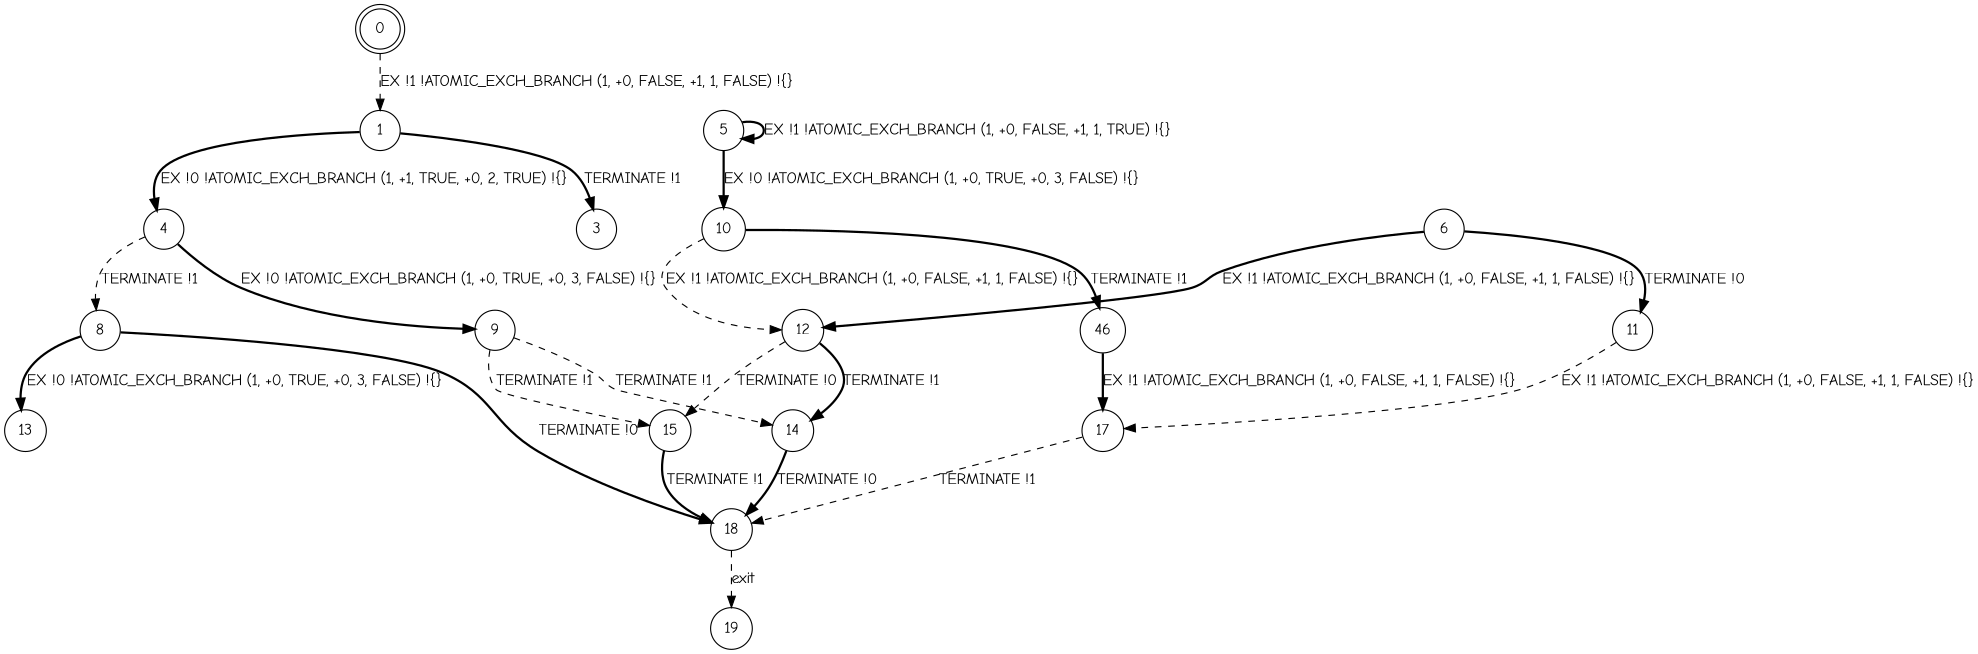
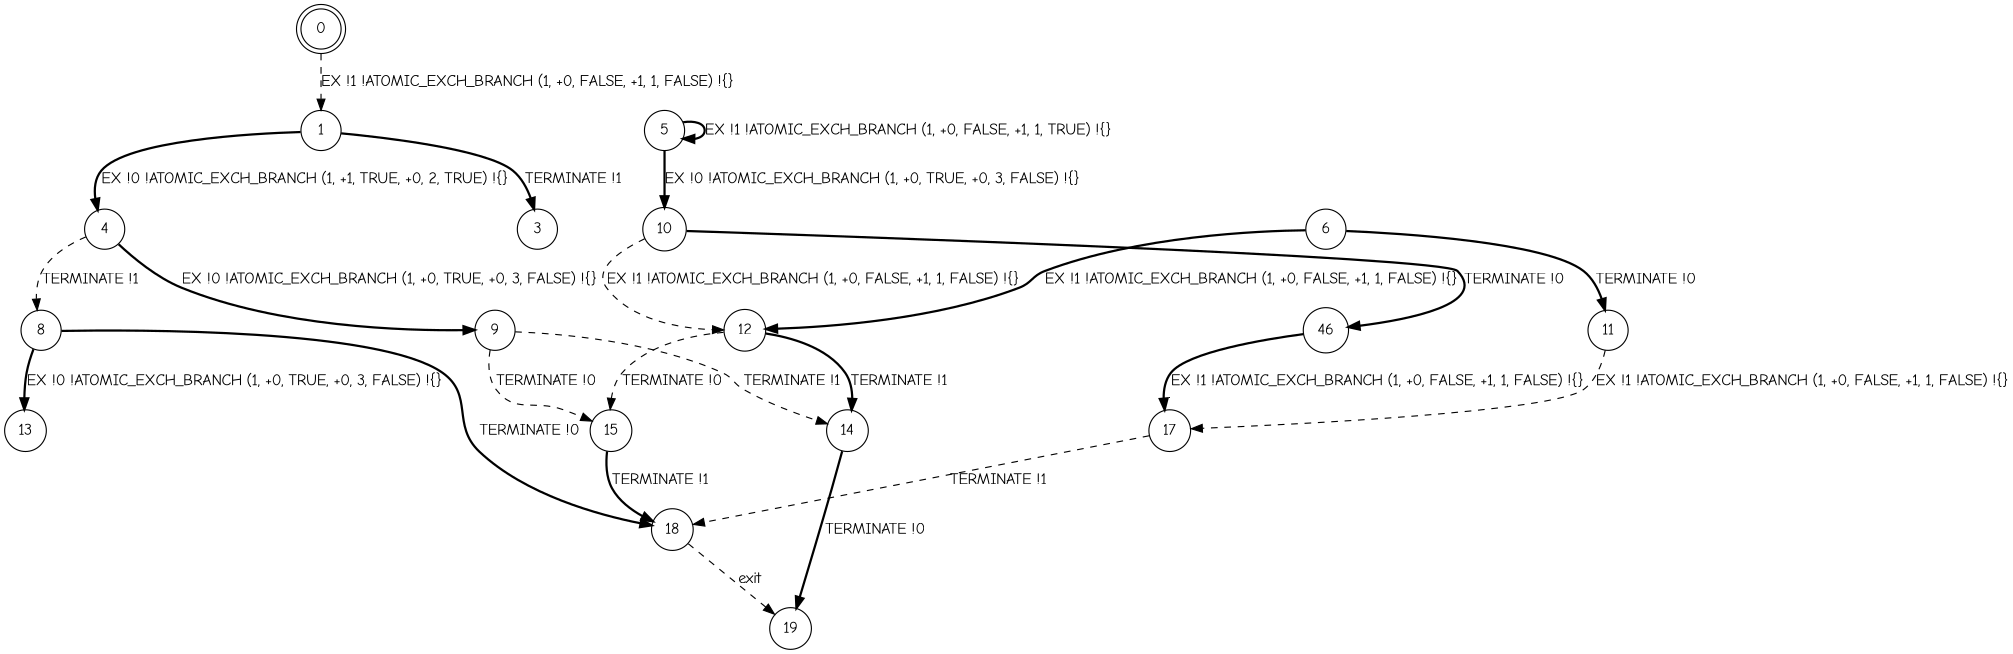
(1139, 279) -> (1514, 279)
(545, 381) -> (546, 381)
(773, 480) -> (821, 524)
